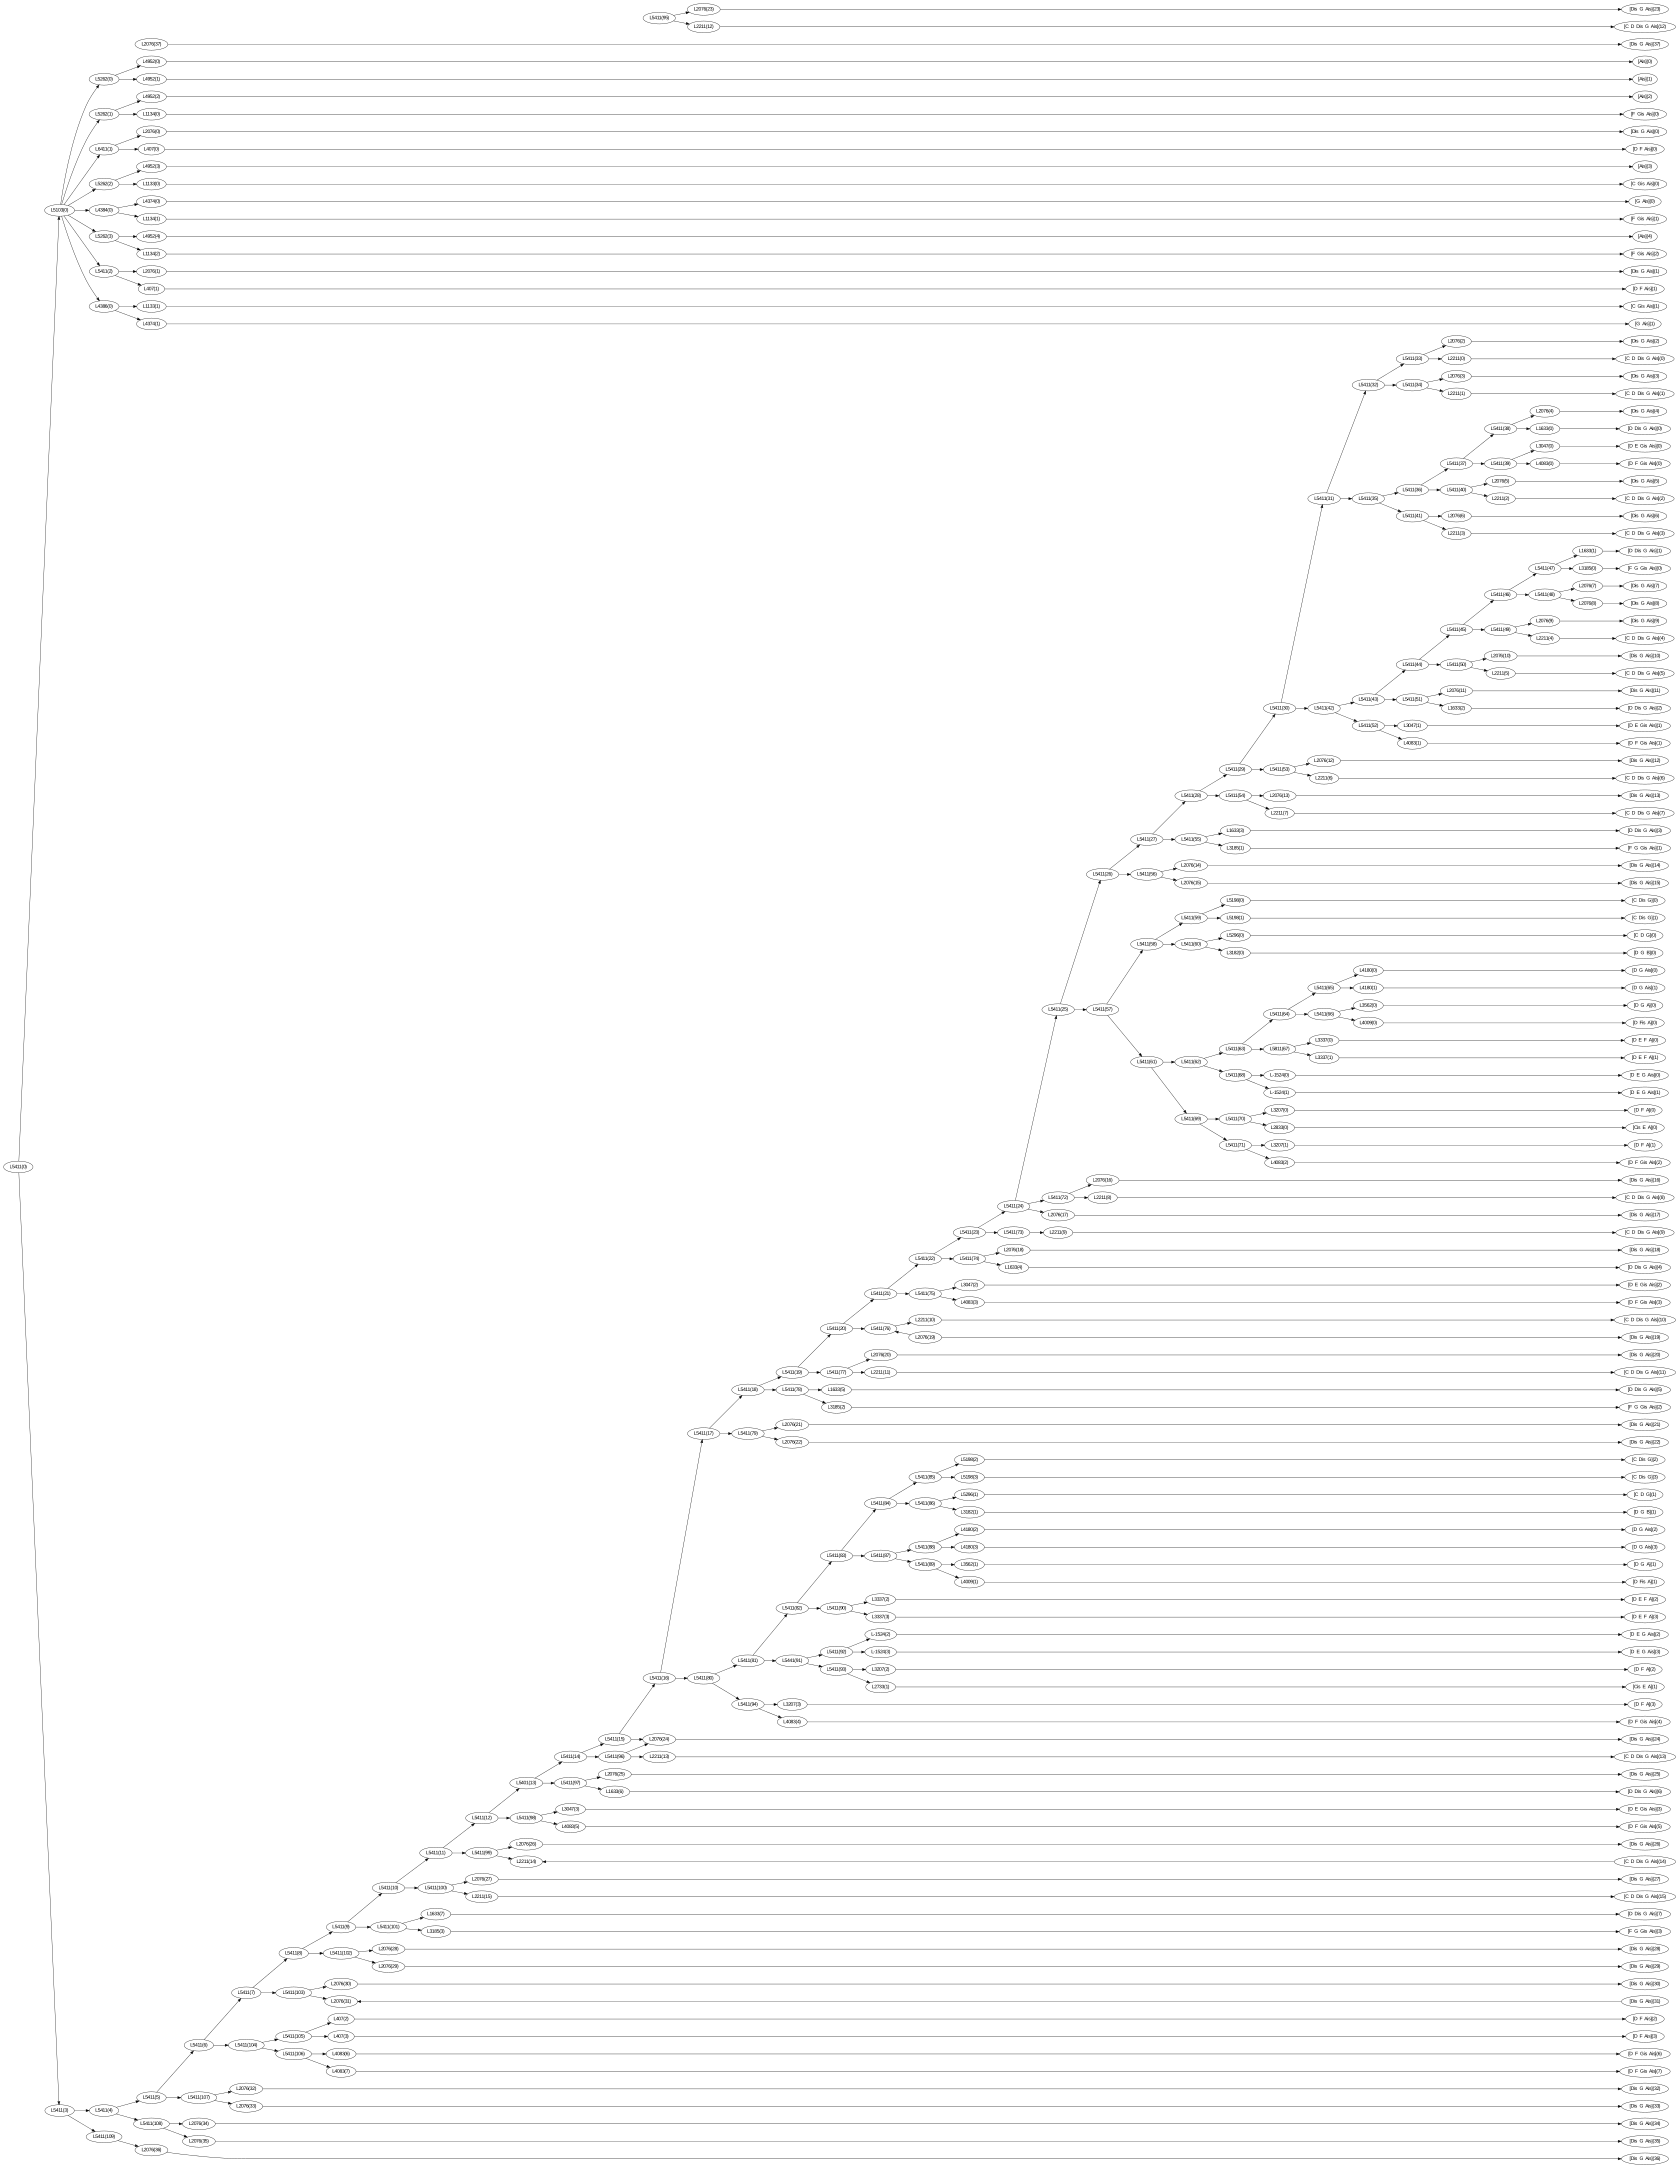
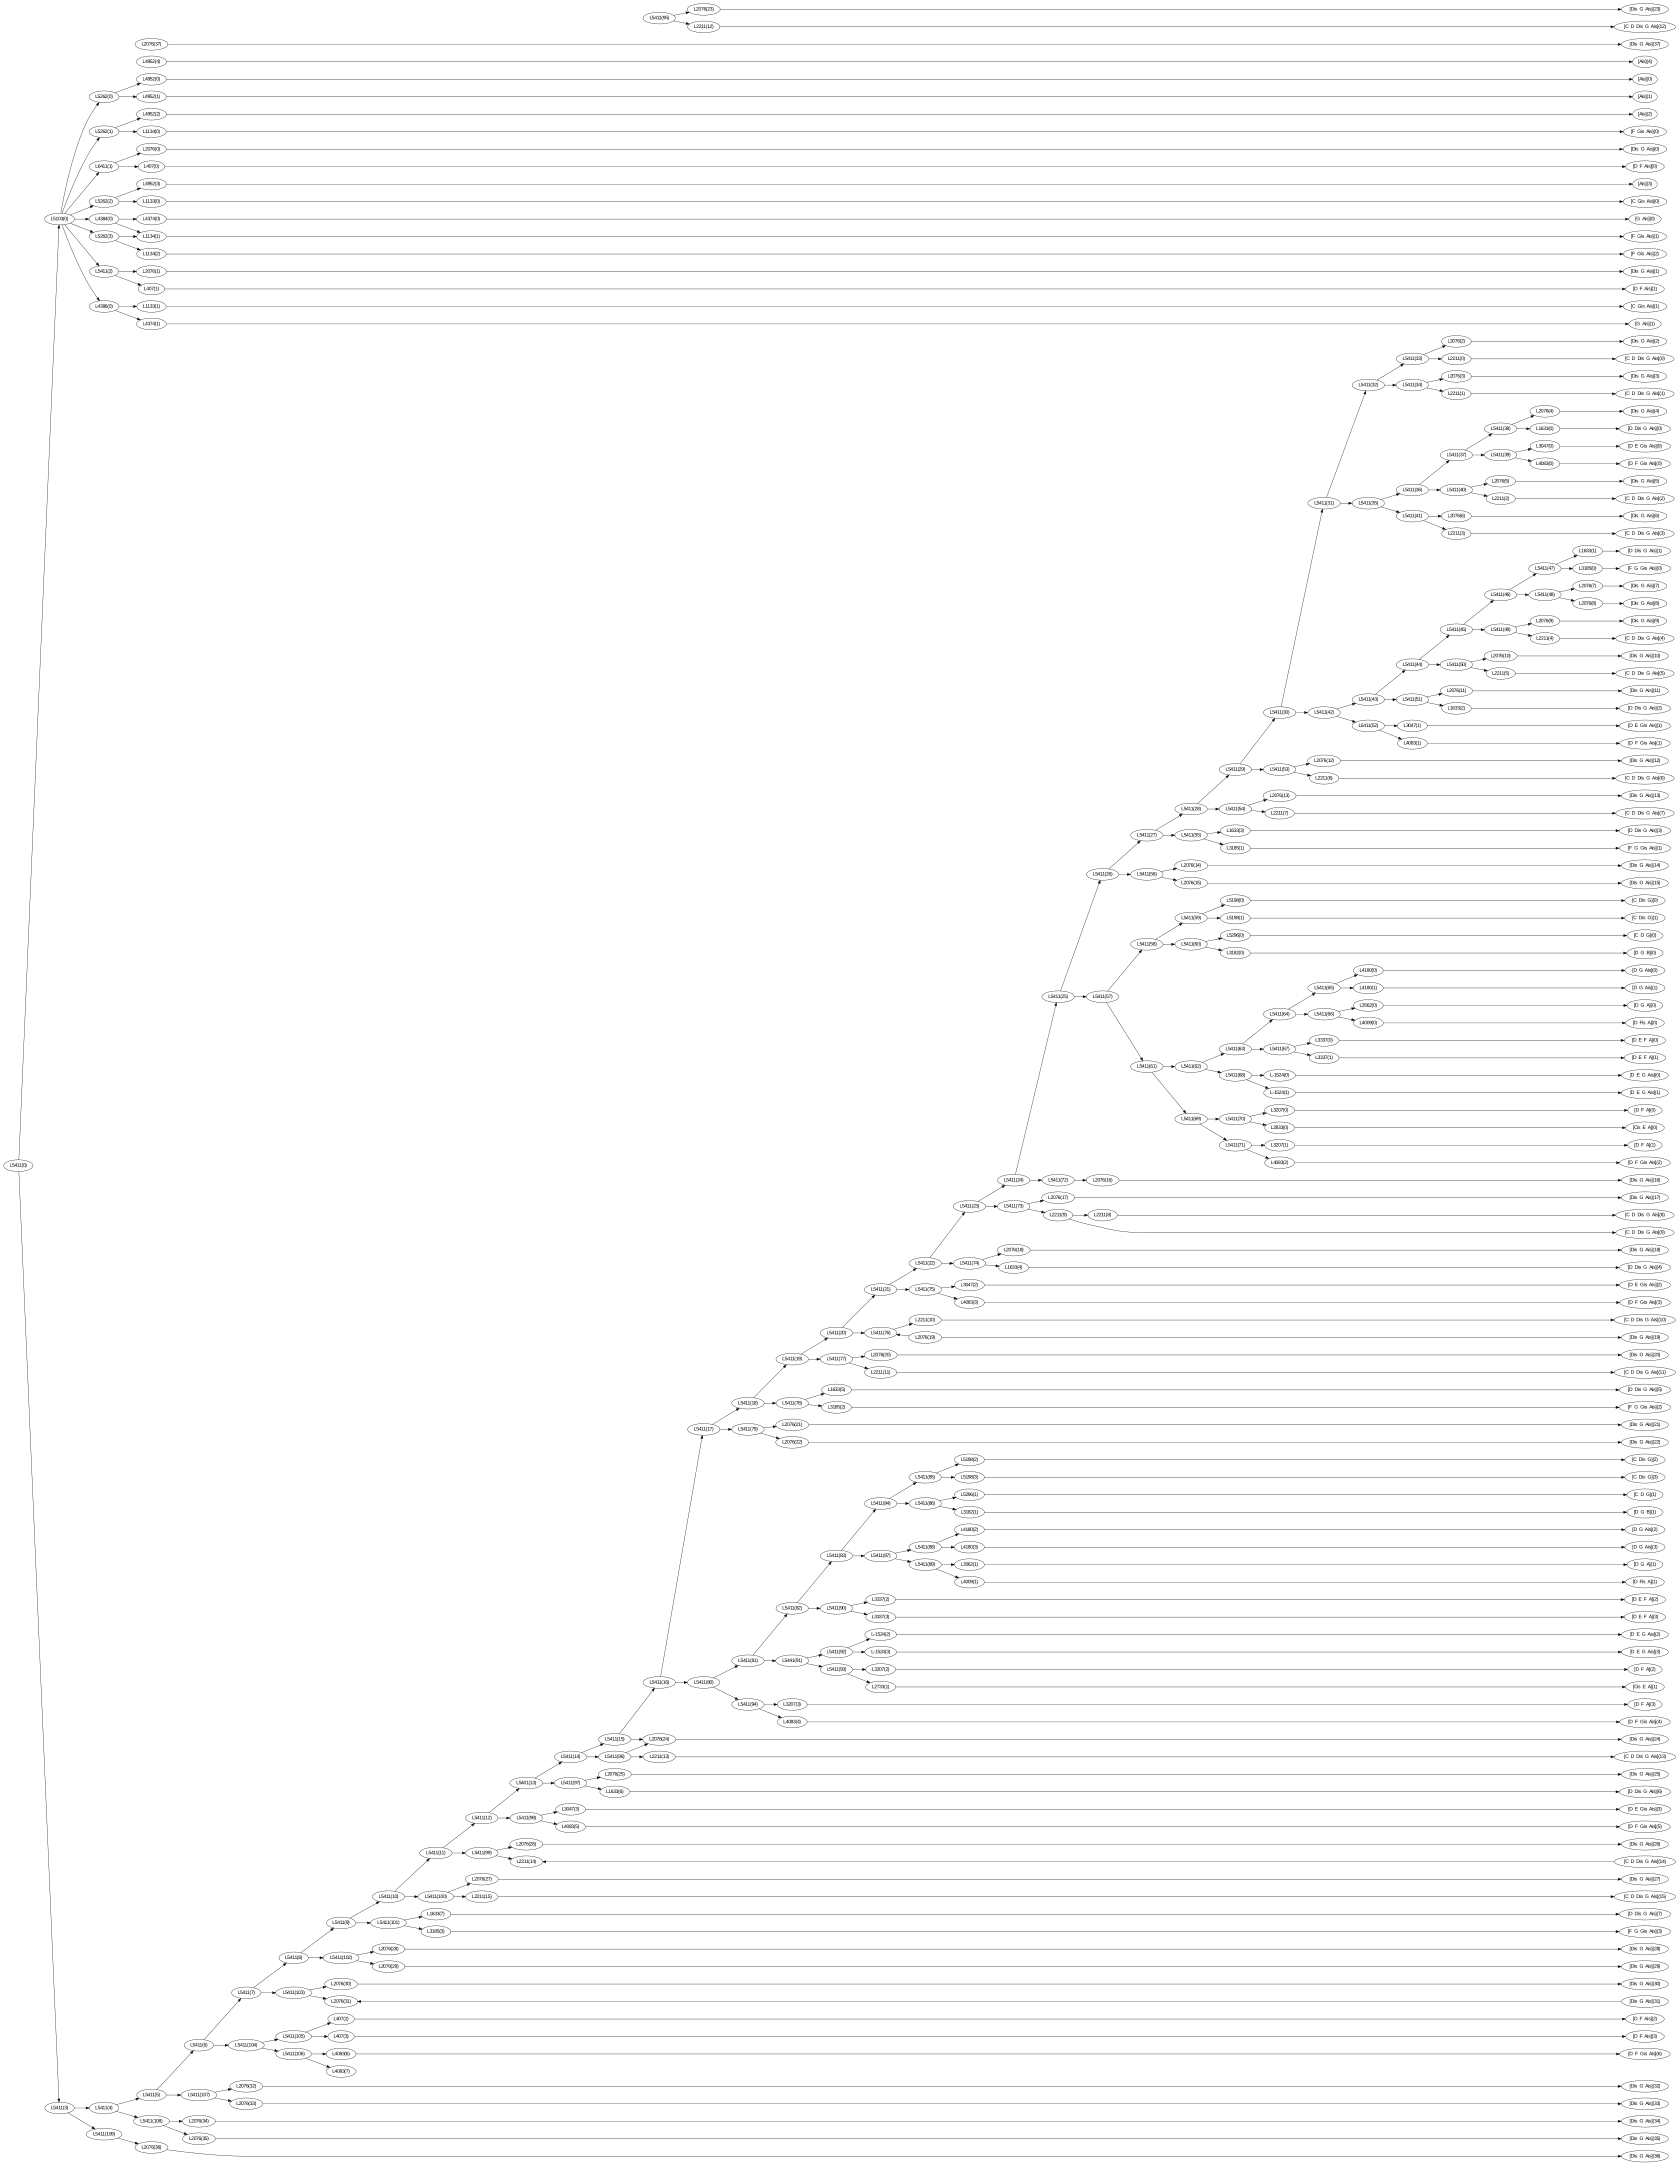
(126, 237) -> (126, 237)
(1280, 1049) -> (1280, 1049)
(1079, 1198) -> (1079, 1215)
(1034, 1210) -> (1034, 1202)
(1645, 2071) -> none
